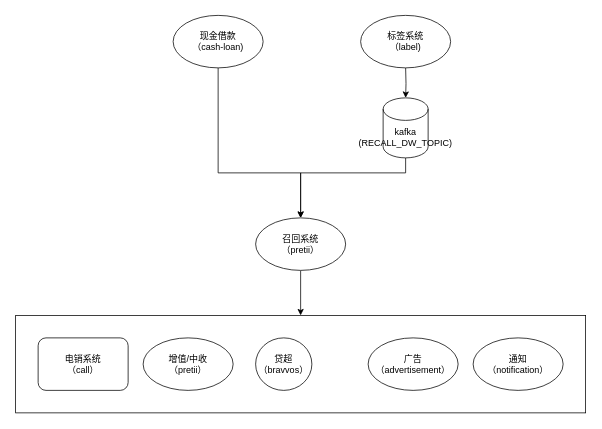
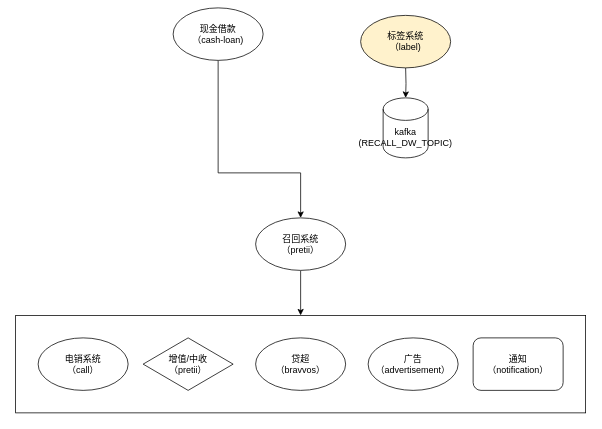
(218, 42) -> (218, 34)
(405, 42) -> (405, 42)
(361, 173) -> none
(83, 364) -> (83, 364)
(188, 364) -> (188, 364)
(284, 364) -> (300, 364)
(518, 364) -> (518, 364)
